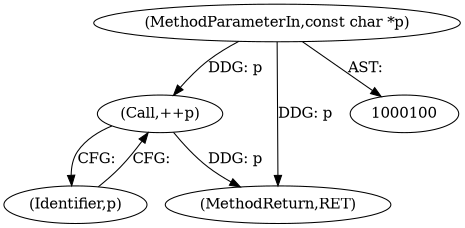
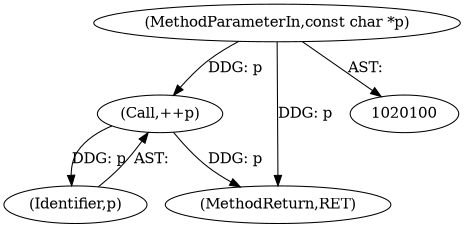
(404, 114) -> (404, 114)
(99, 159) -> (99, 159)
(154, 159) -> (154, 159)
